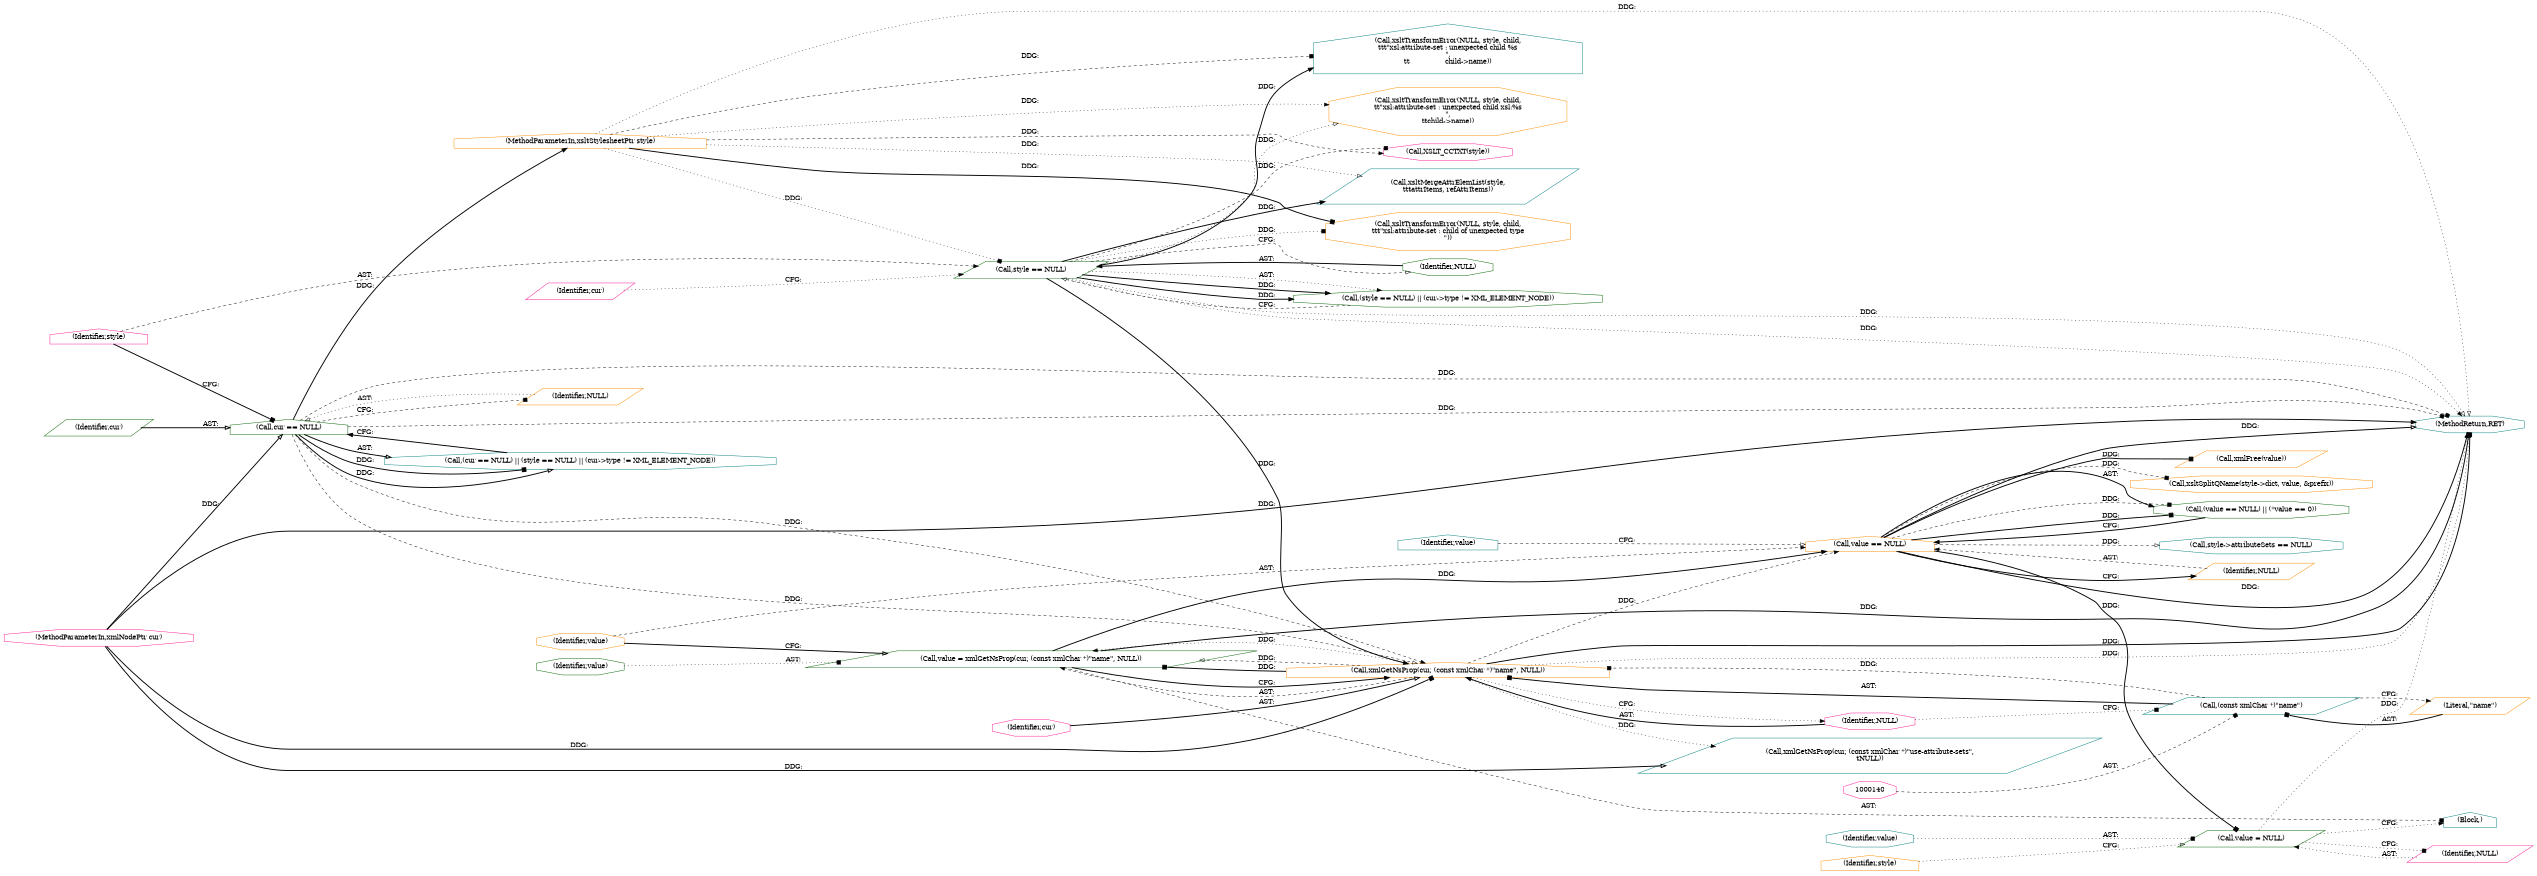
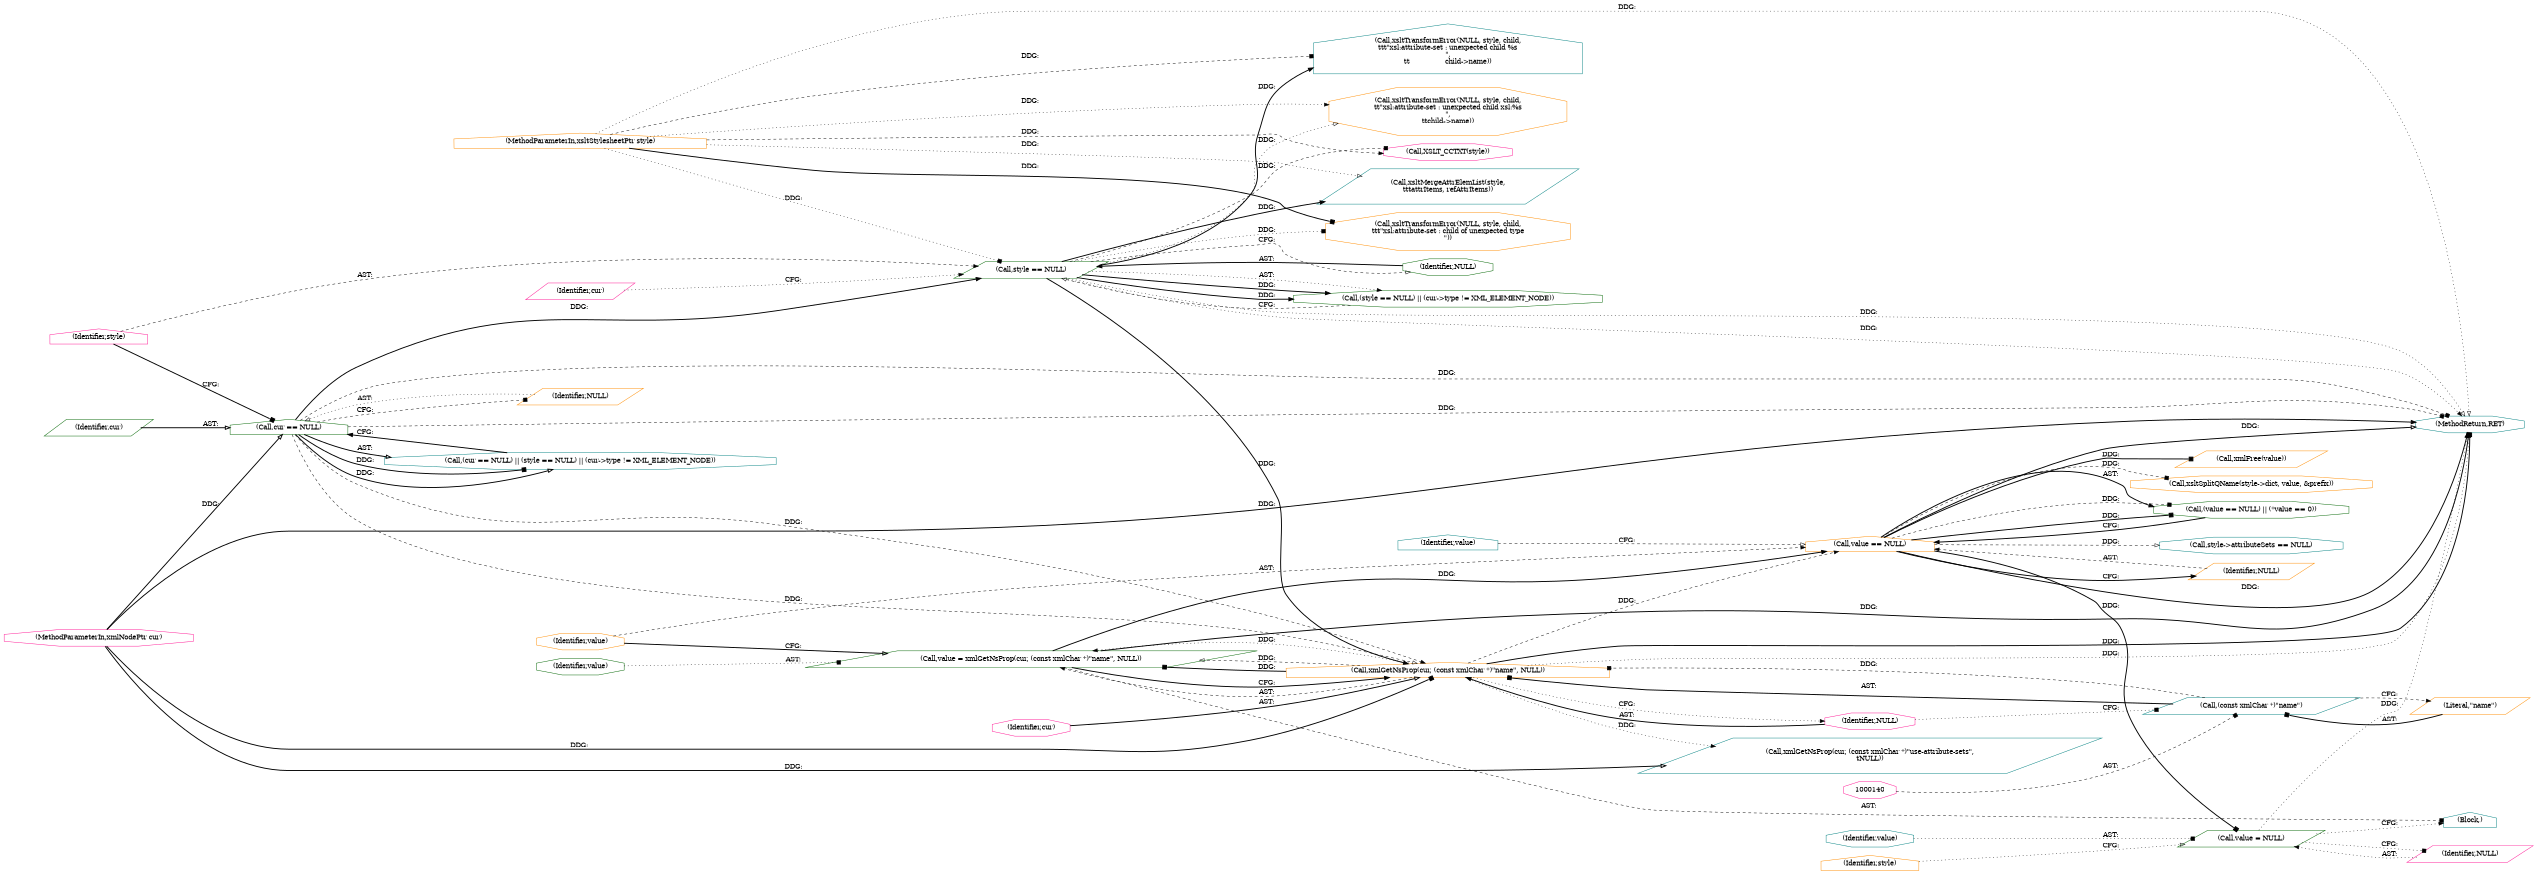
(403, 261) -> (624, 320)
